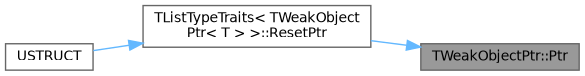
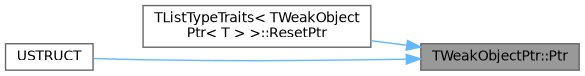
(111, 48) -> (250, 61)
